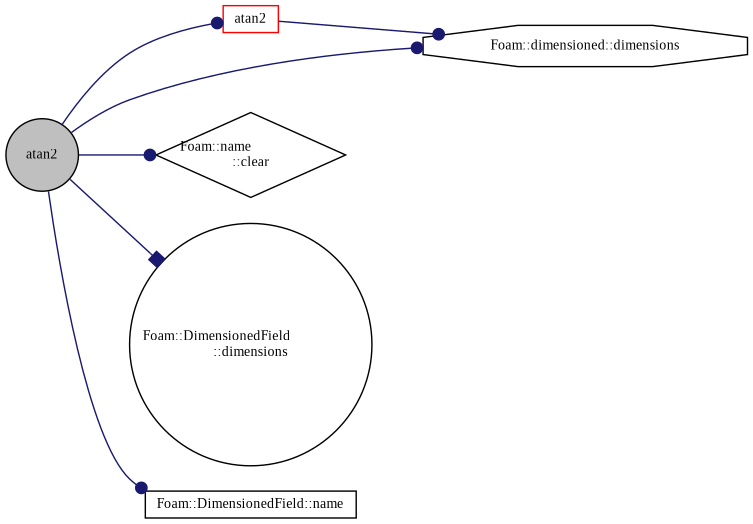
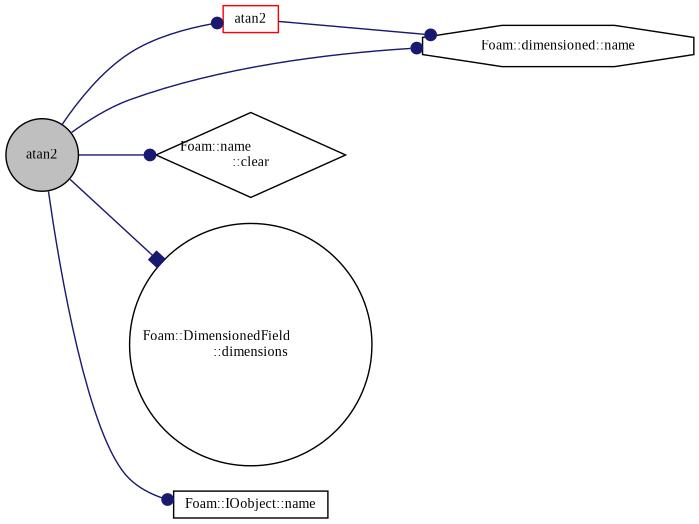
(585, 46) -> (558, 46)
(251, 505) -> (251, 505)
